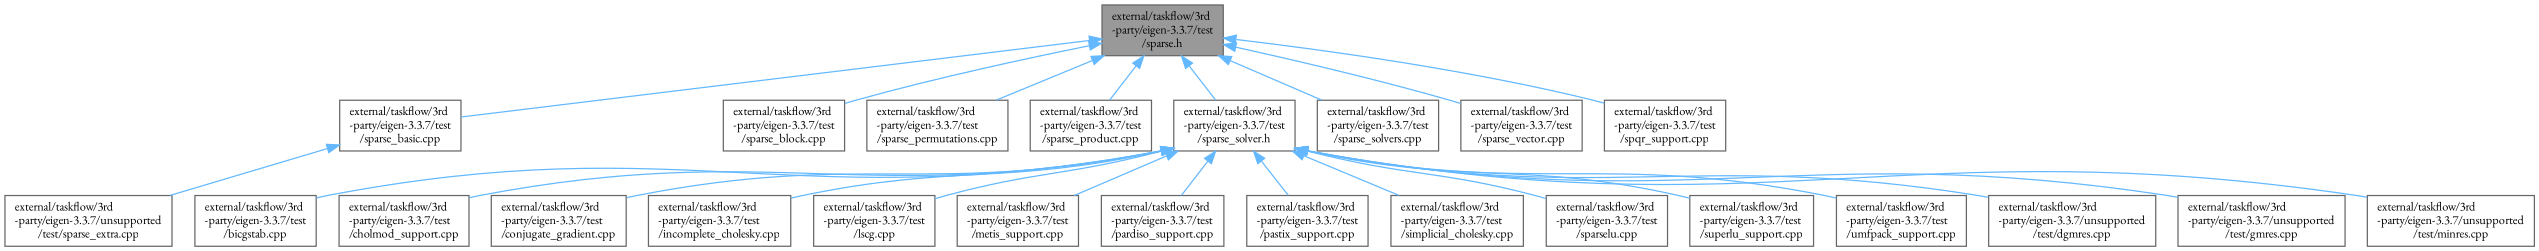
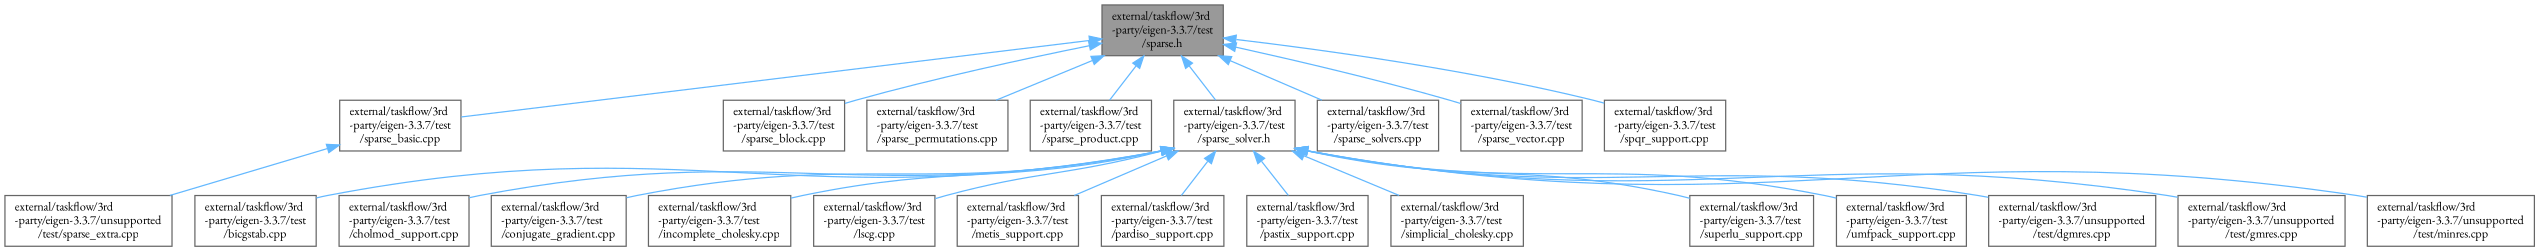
(1607, 221) -> none
